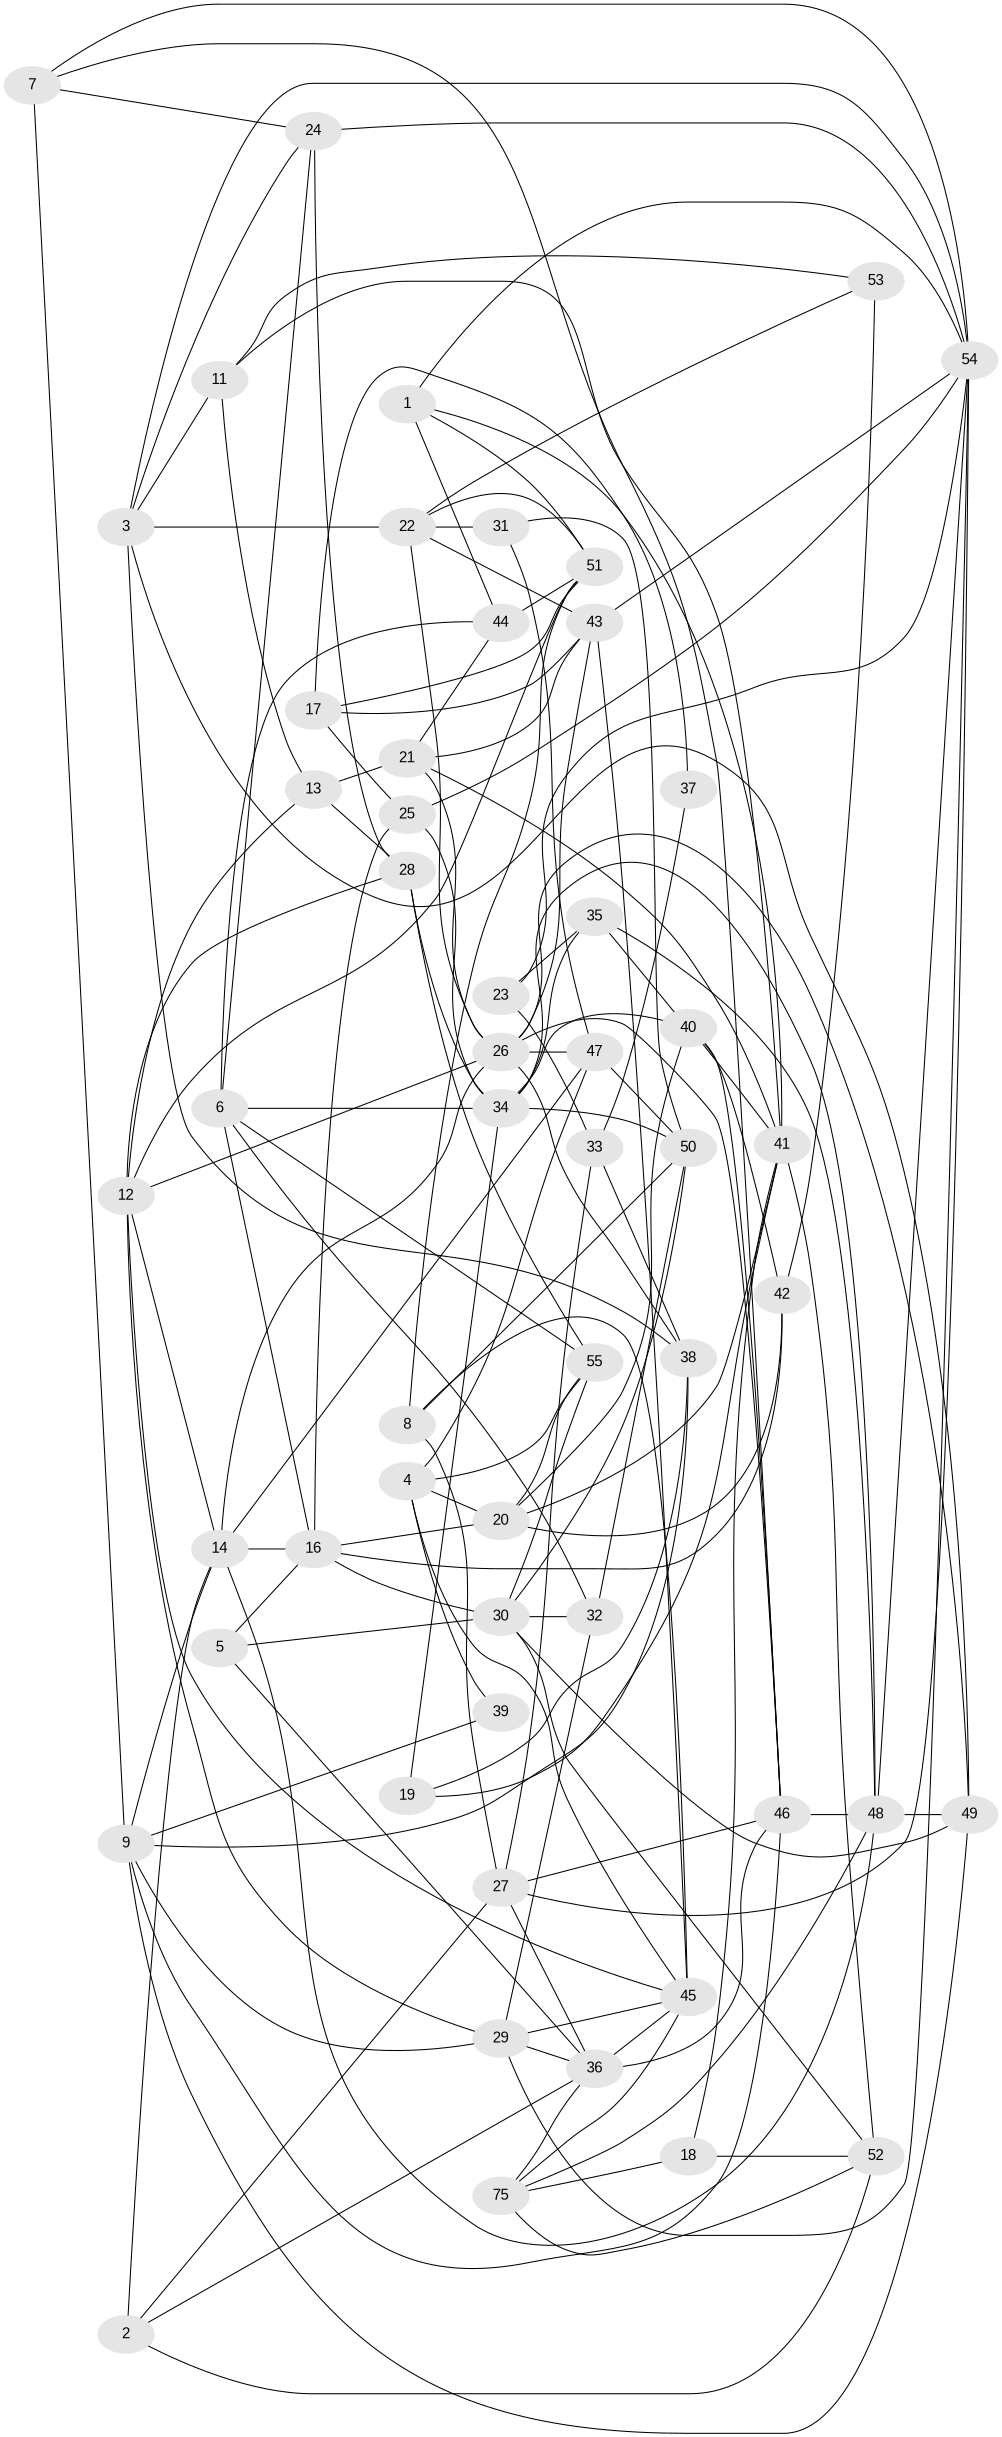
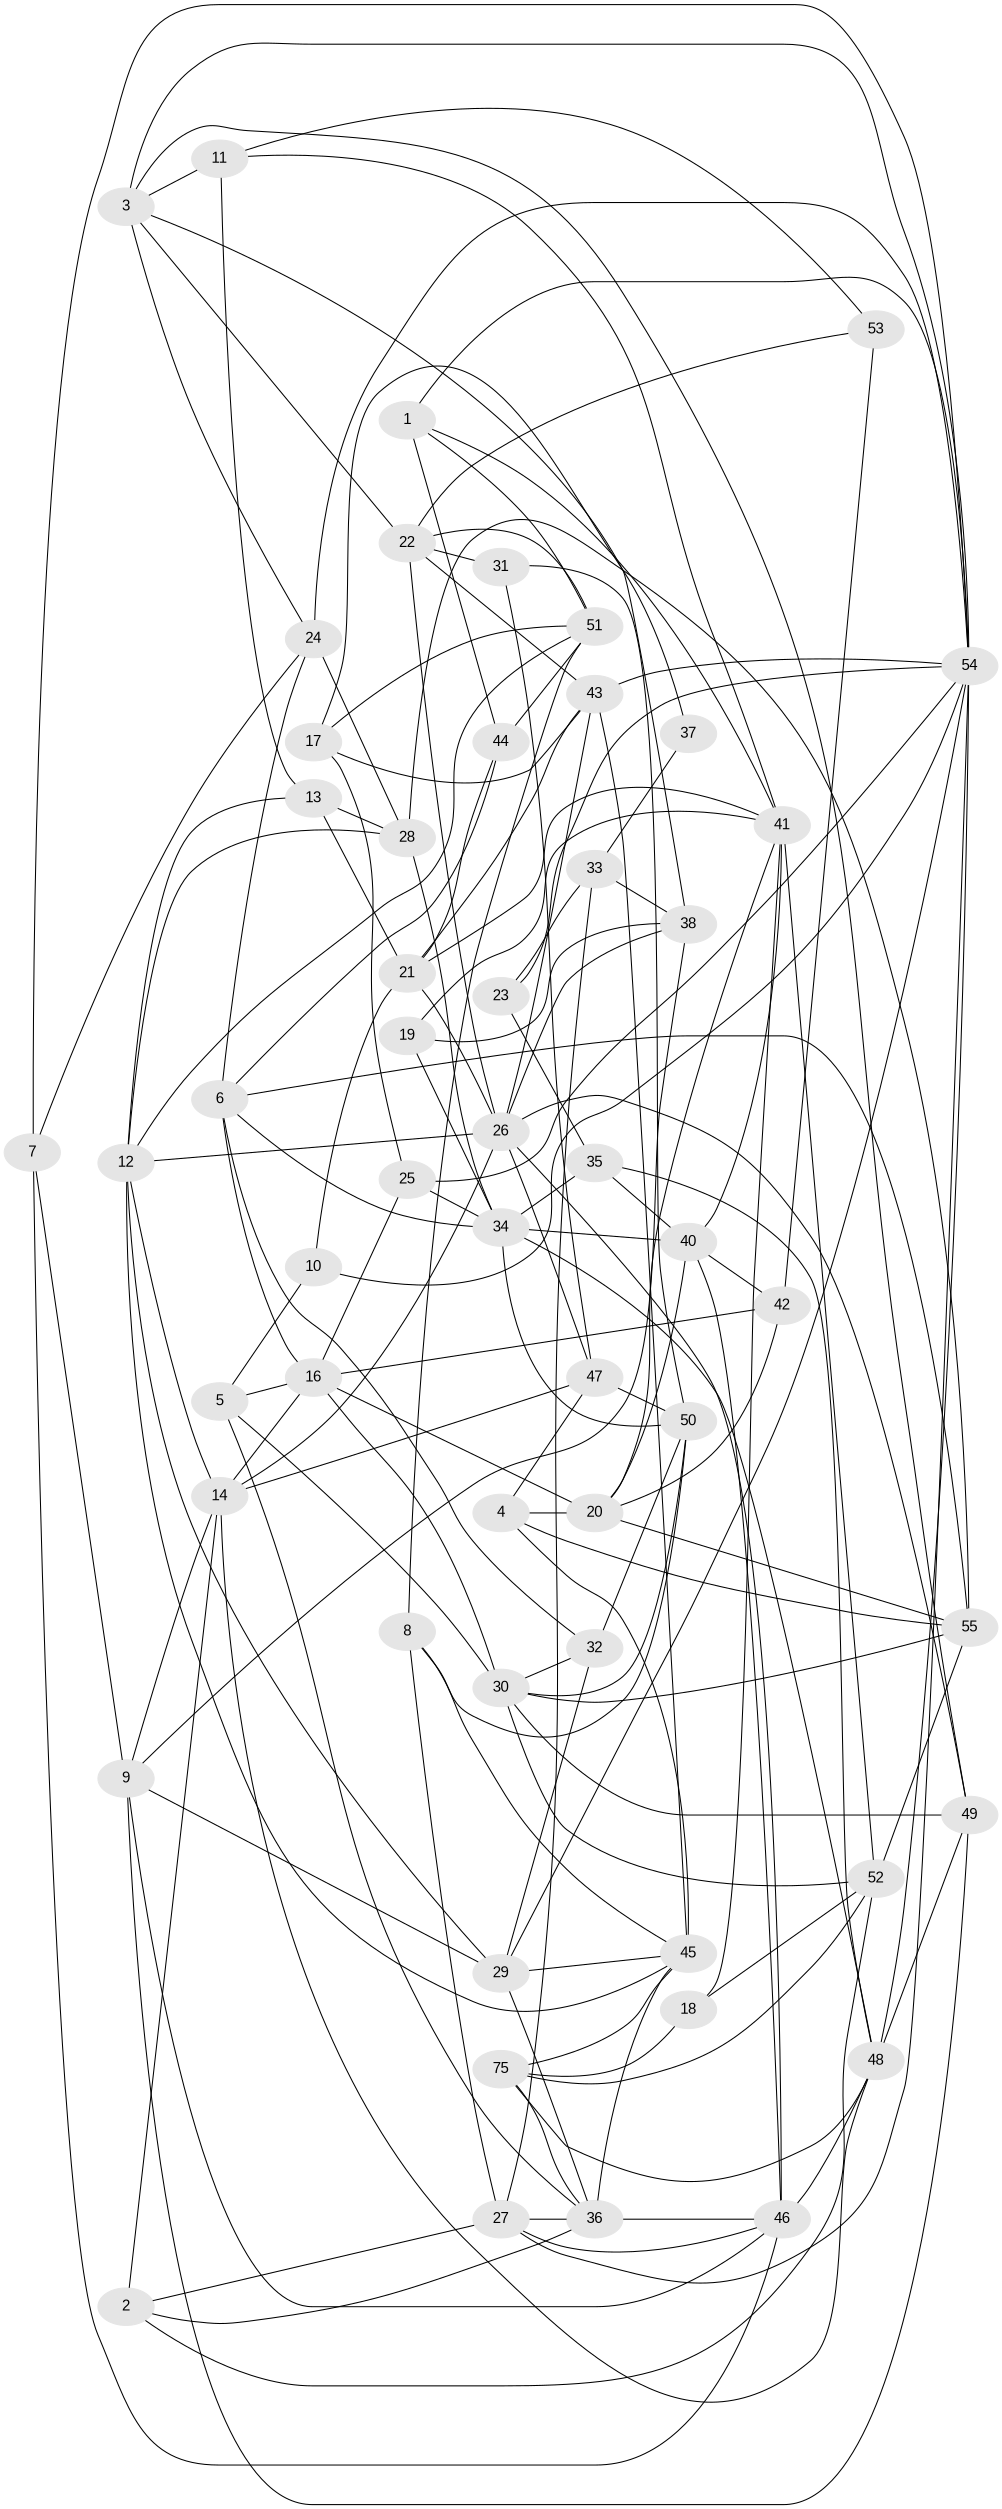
none -> (314, 1267)
(501, 1713) -> none
none -> (909, 1791)
